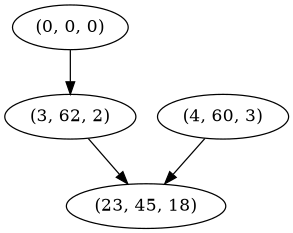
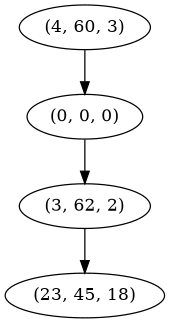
(189, 156) -> (85, 66)
